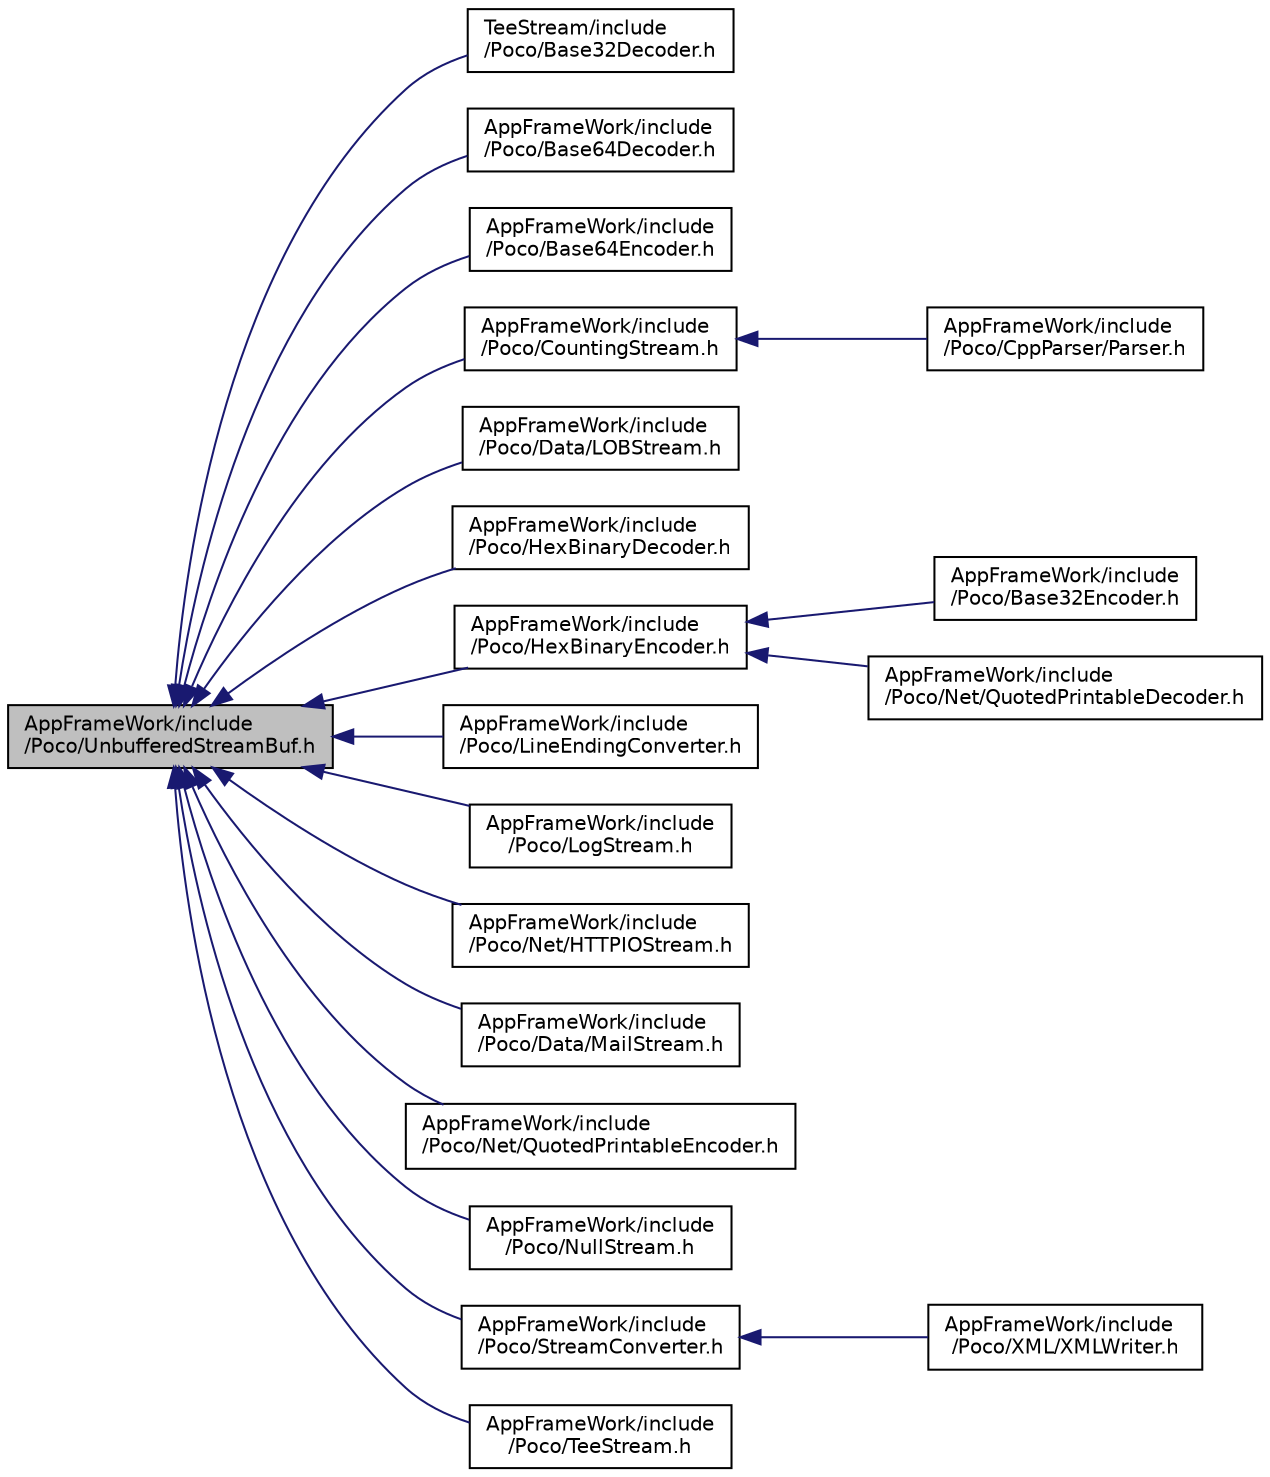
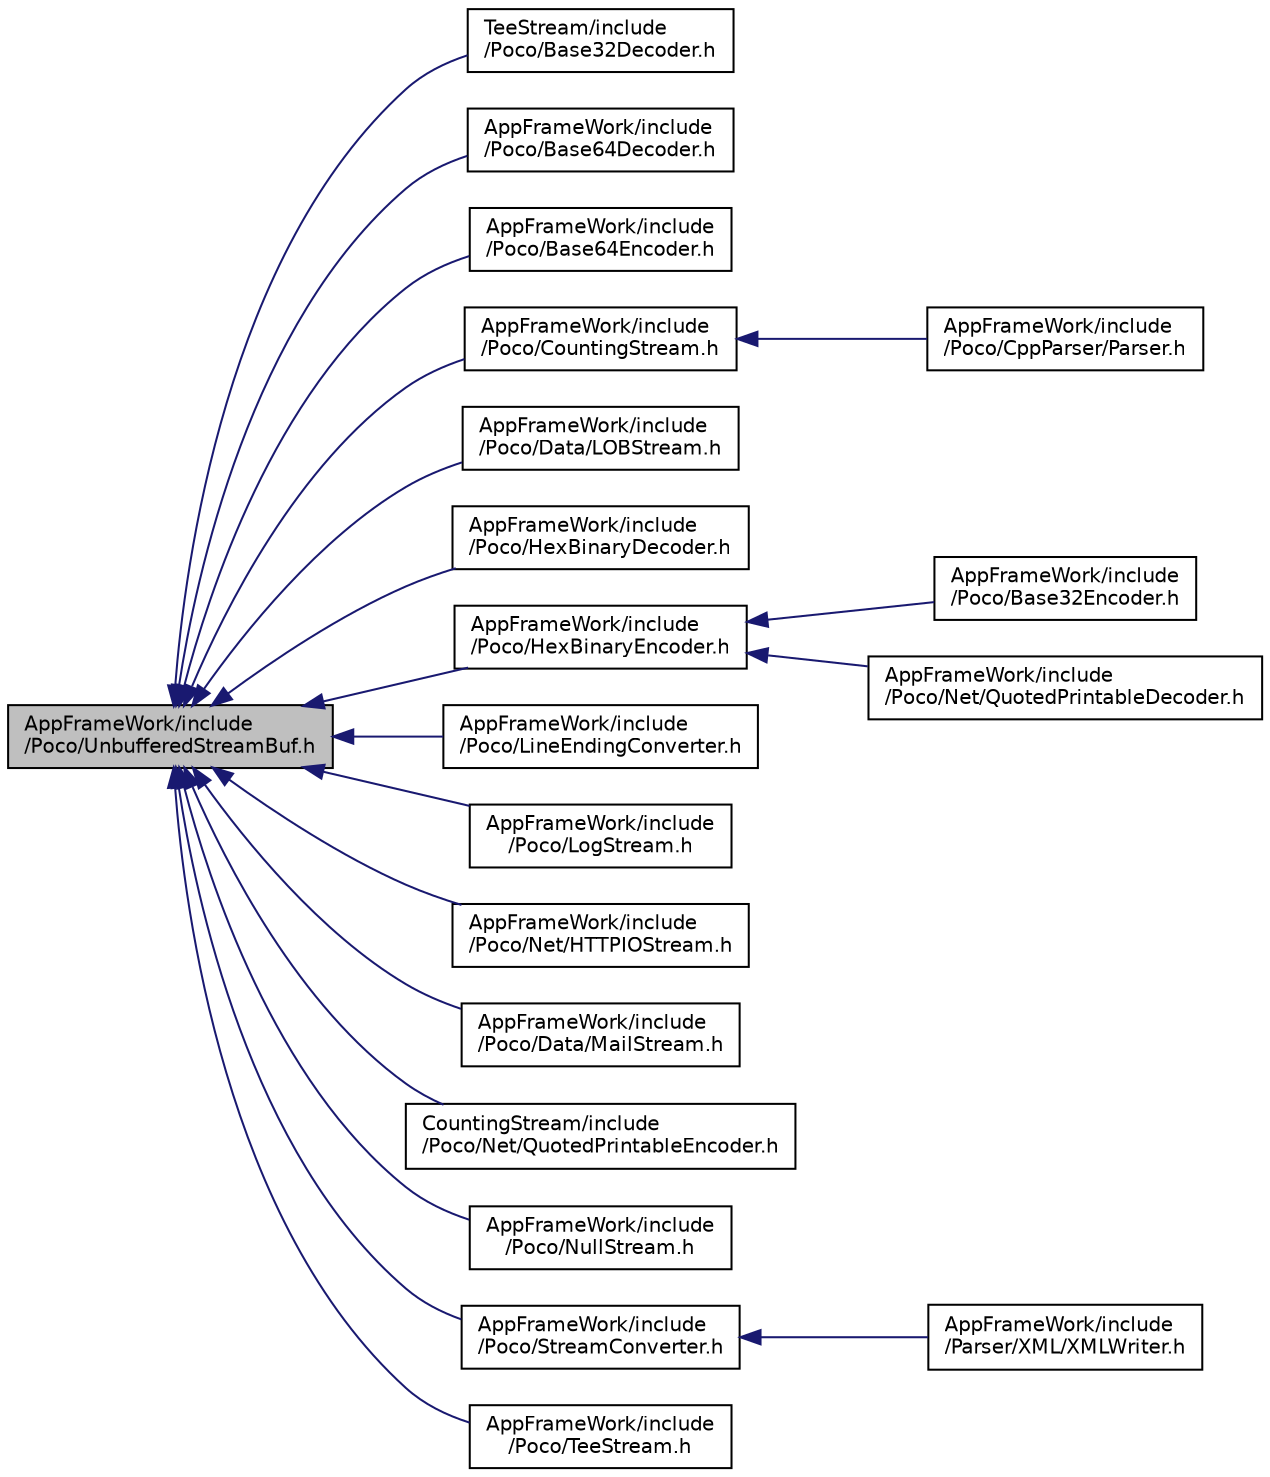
(601, 1136) -> (601, 1136)
(1065, 1337) -> (1065, 1337)
